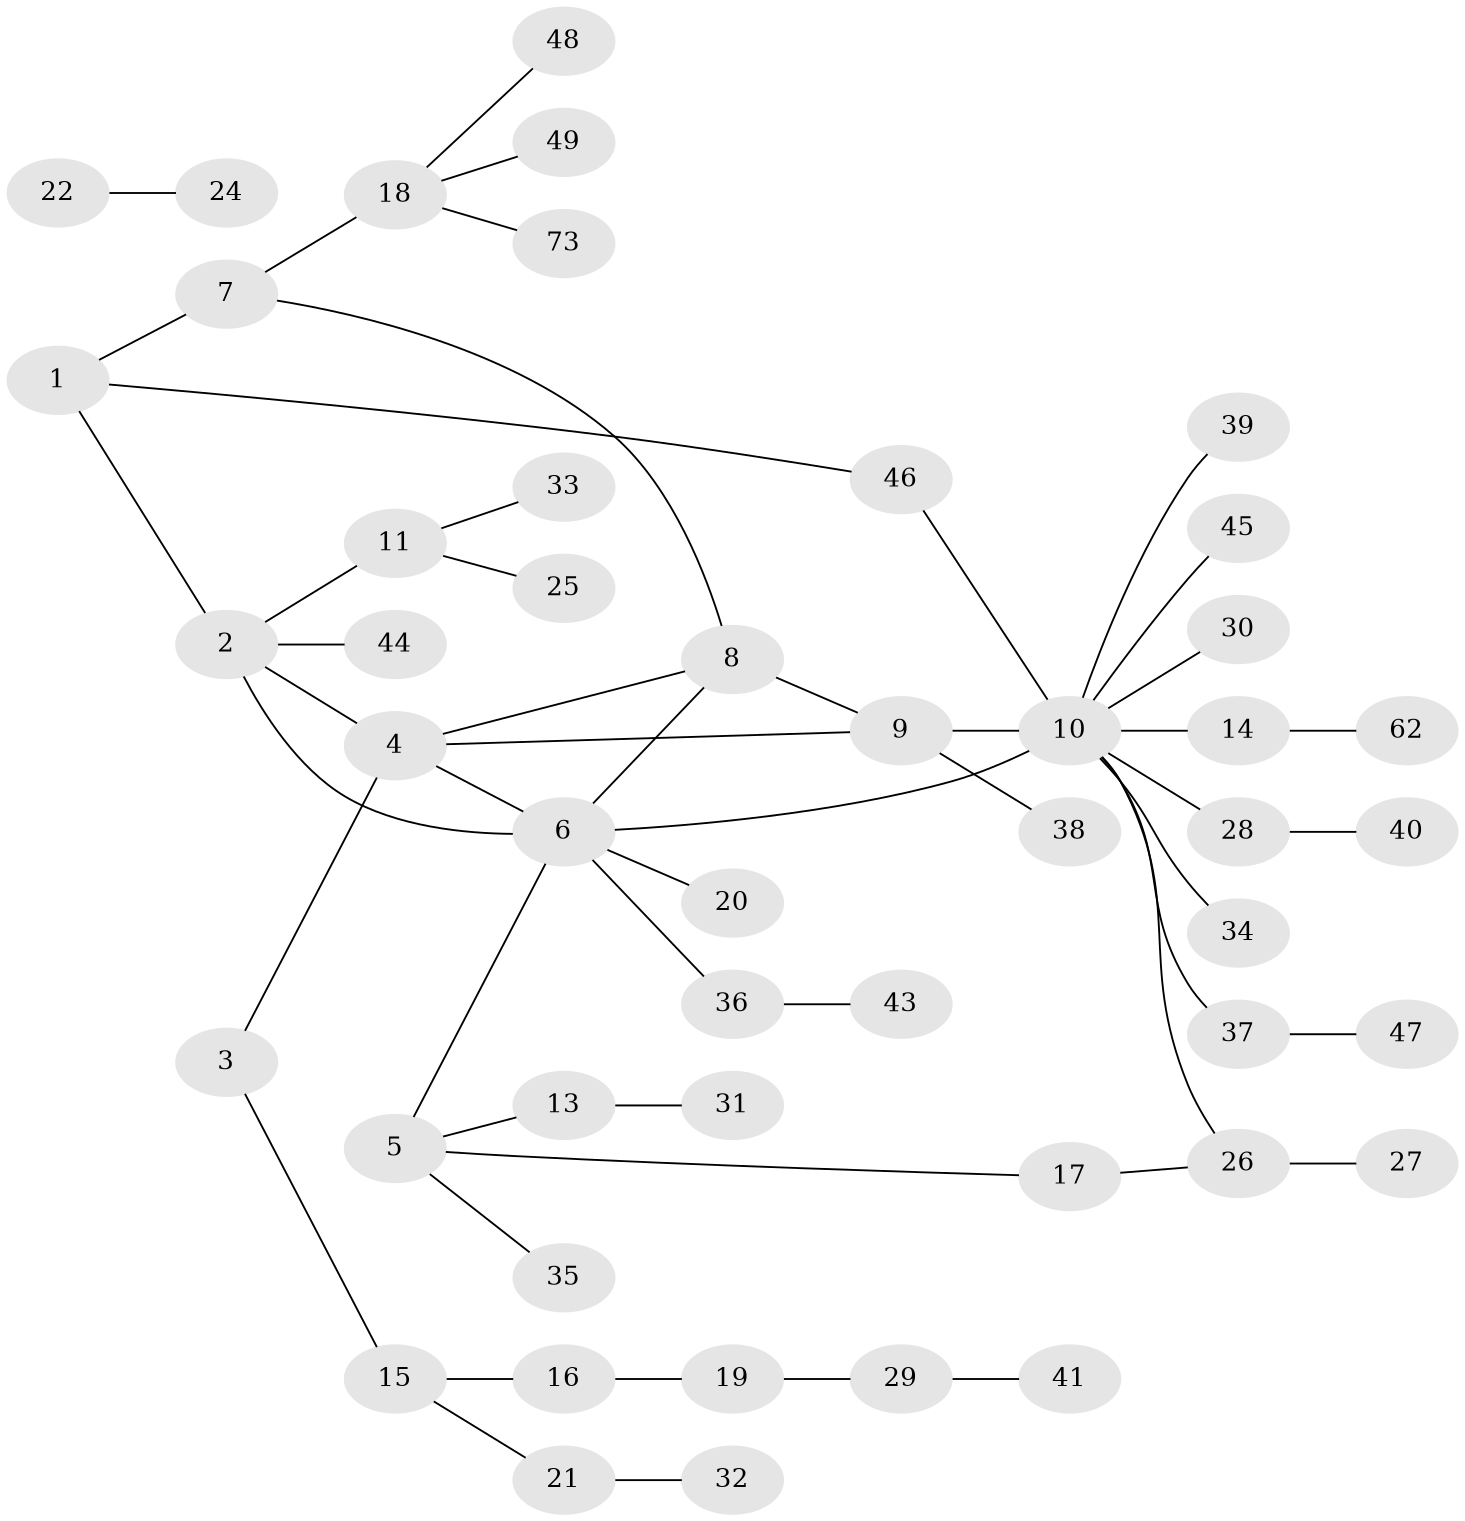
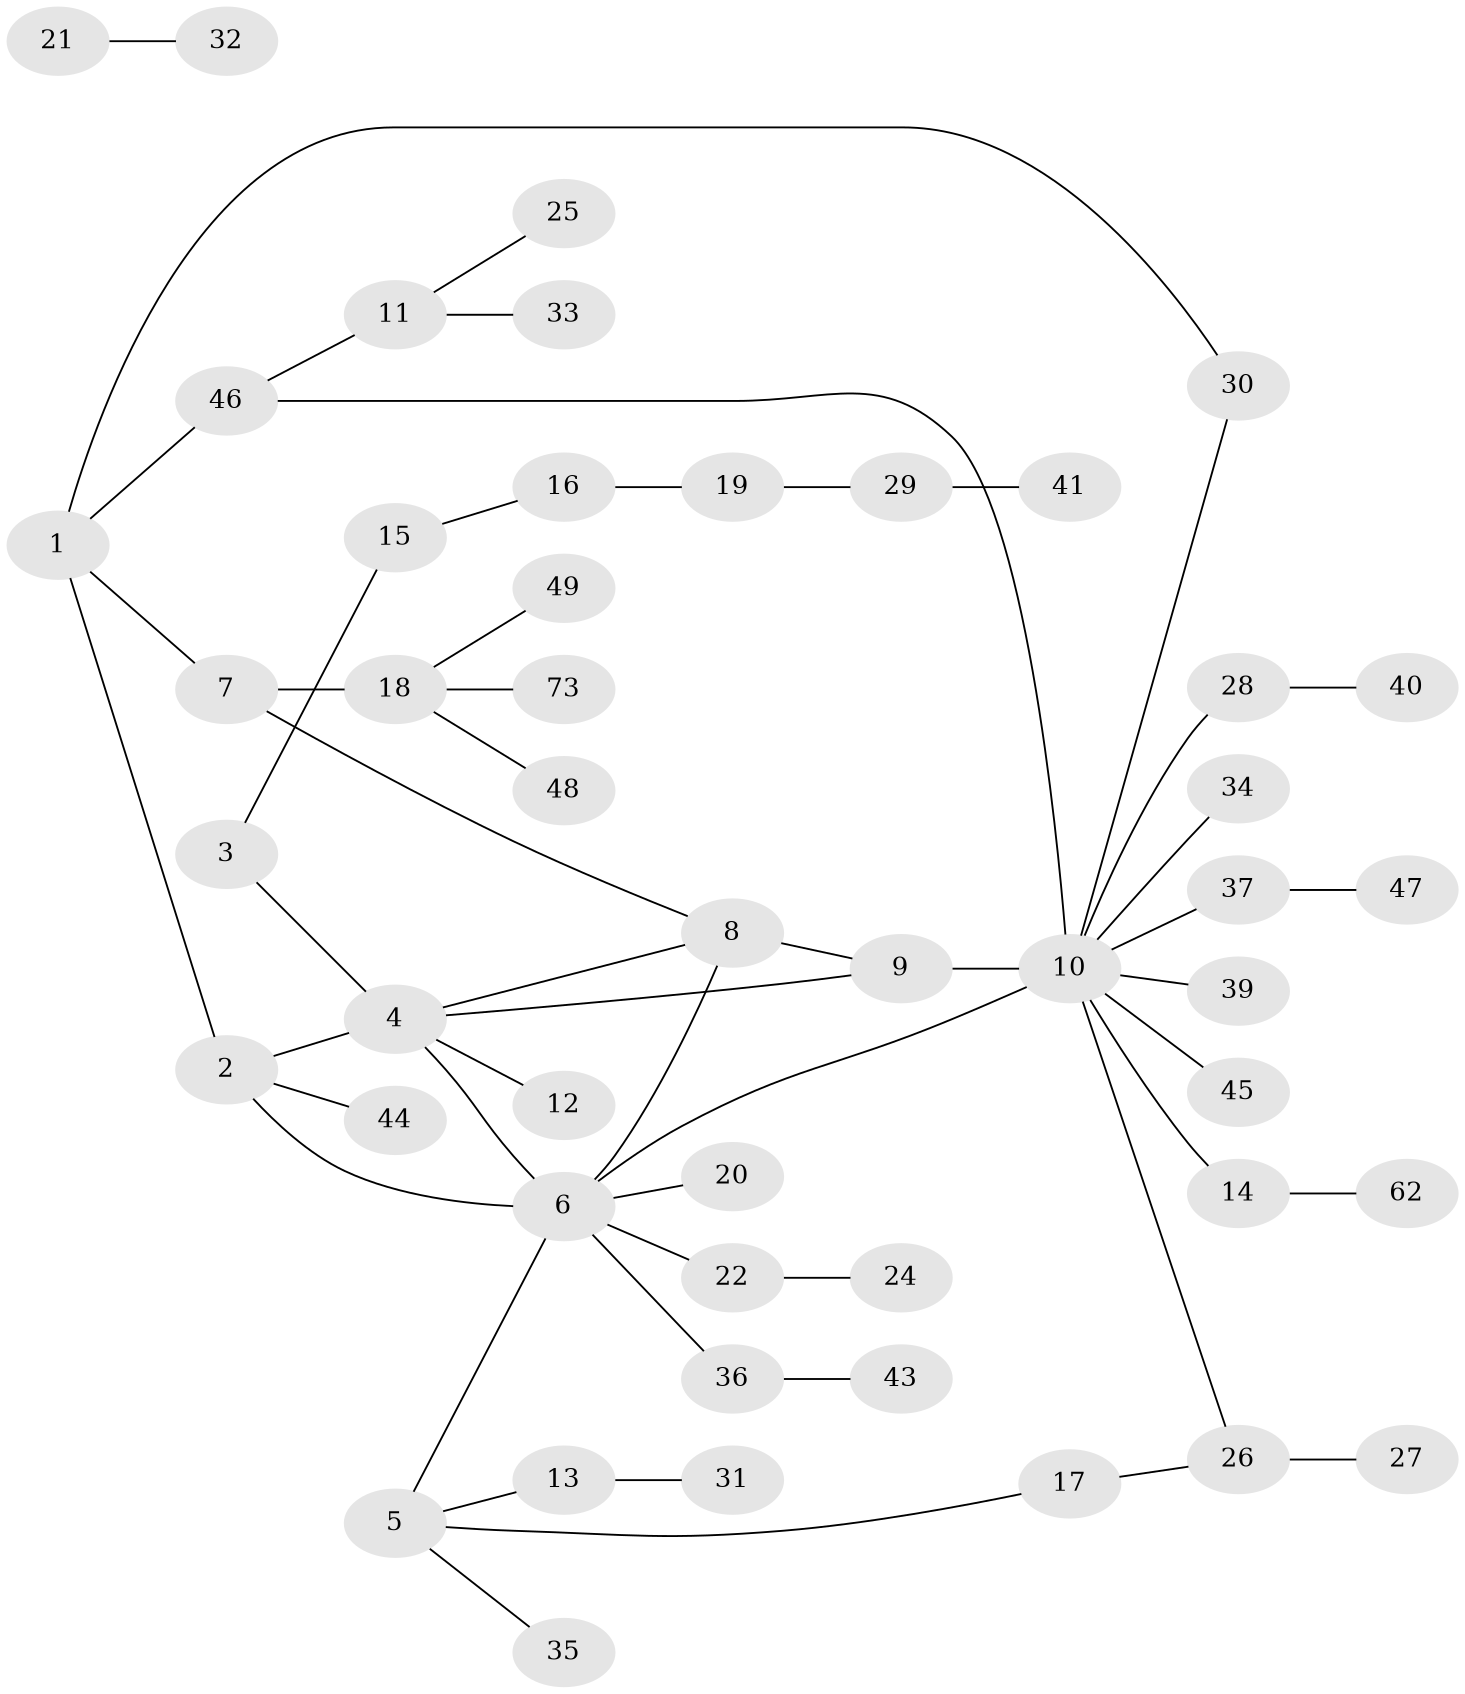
none -> (582, 127)
(311, 594) -> (311, 358)
(1070, 832) -> none
none -> (564, 1105)
none -> (648, 1242)
(480, 1430) -> none
